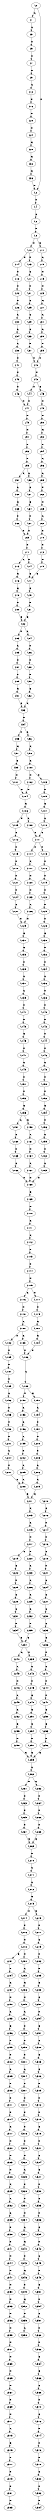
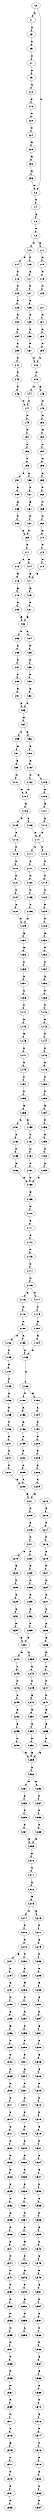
(42, 300) -> none
